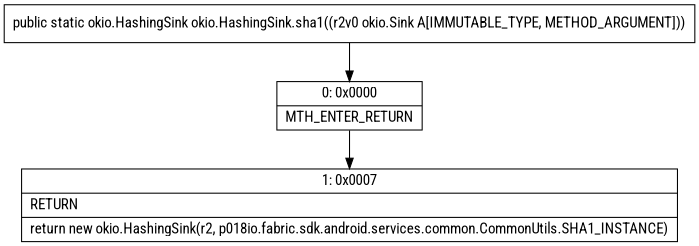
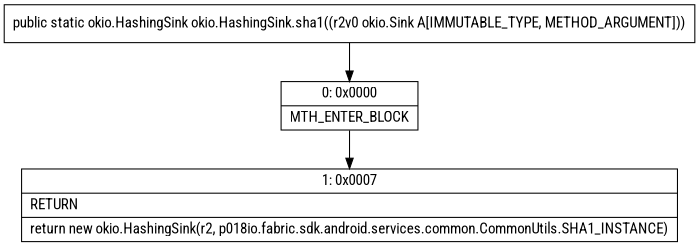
(350, 117) -> (350, 117)
